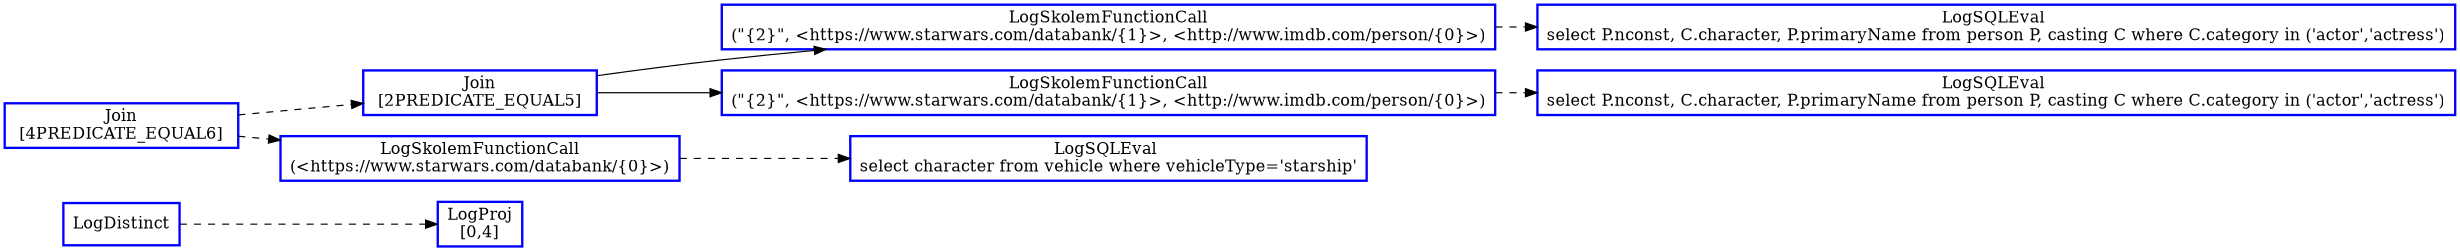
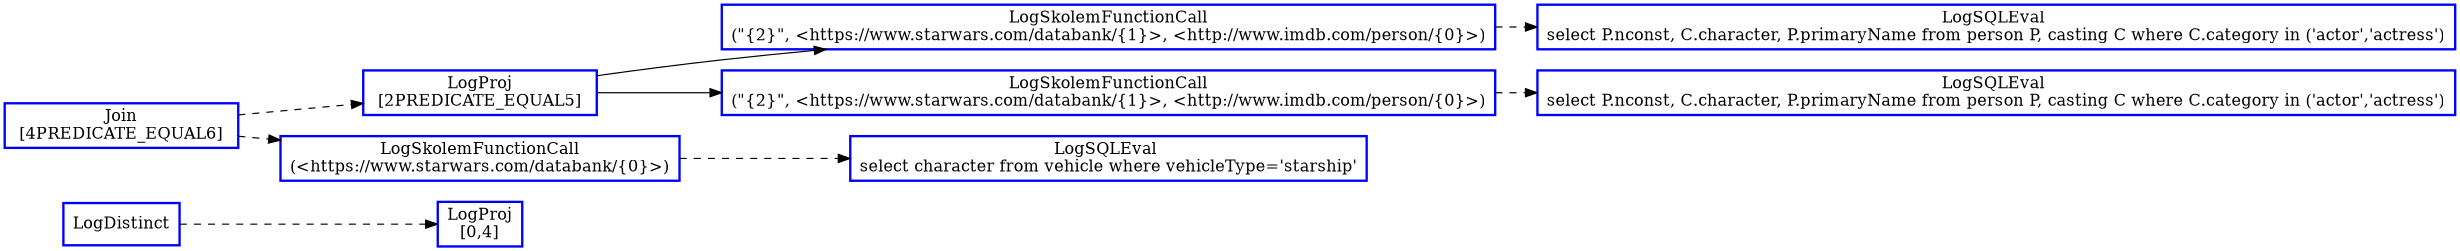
(480, 93) -> (480, 93)
